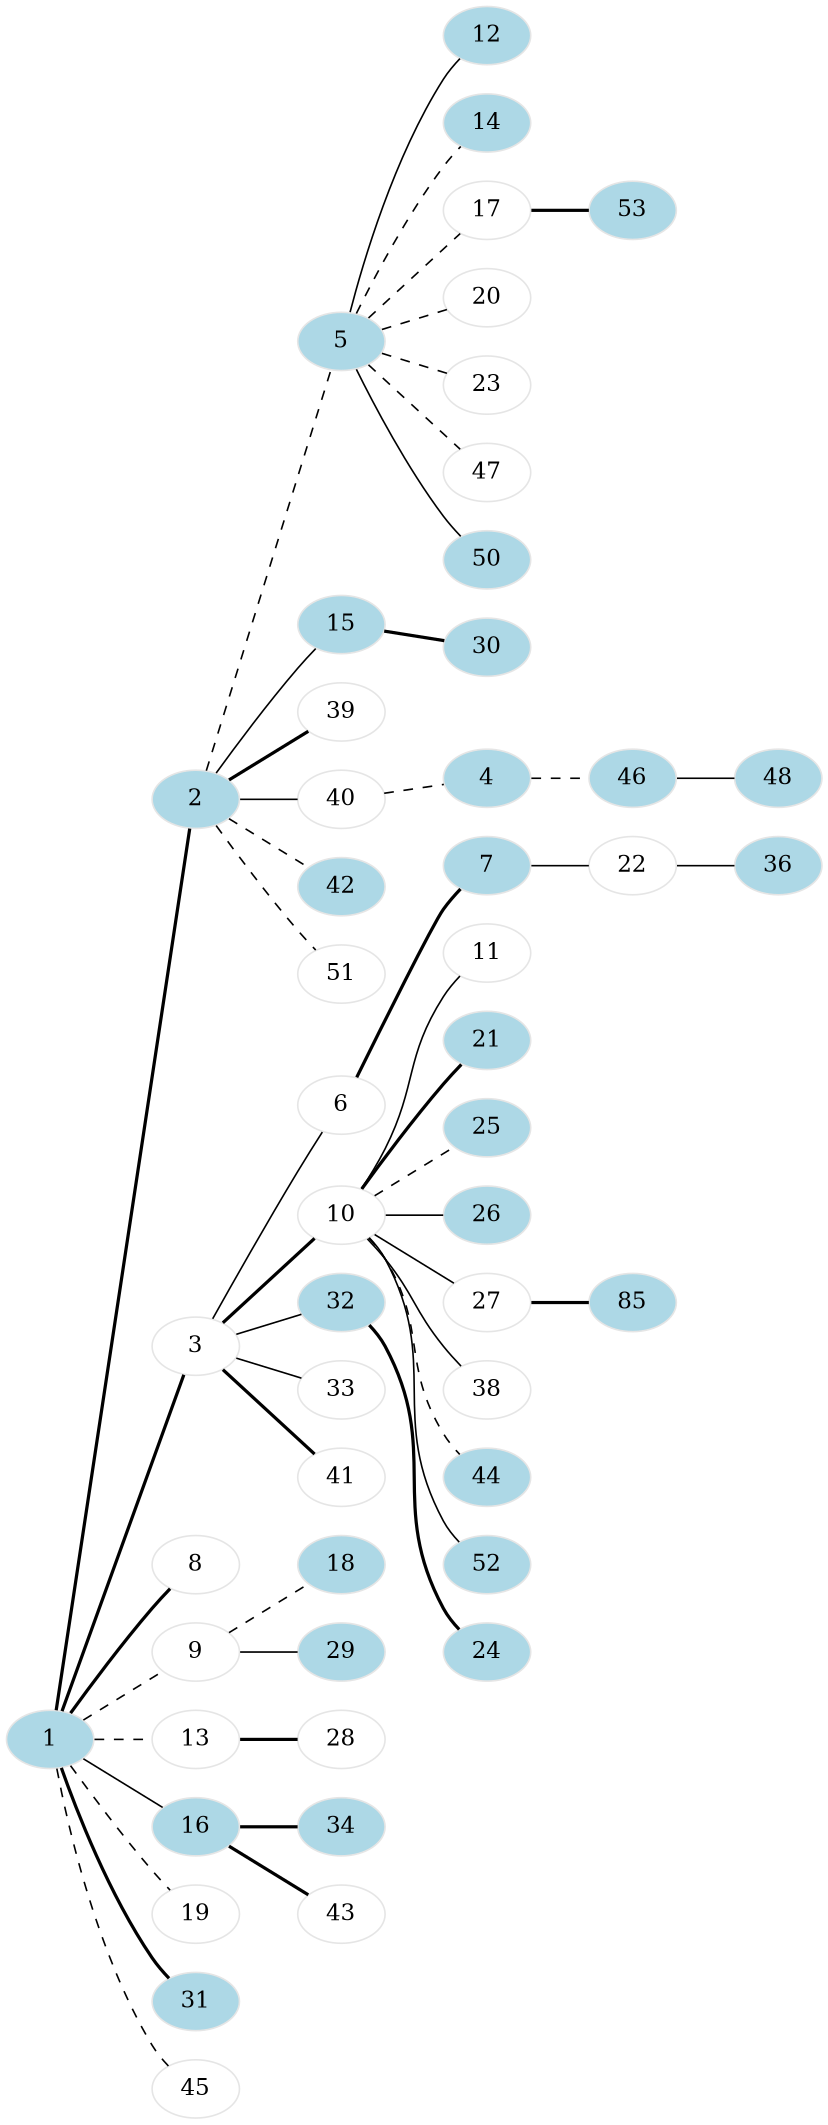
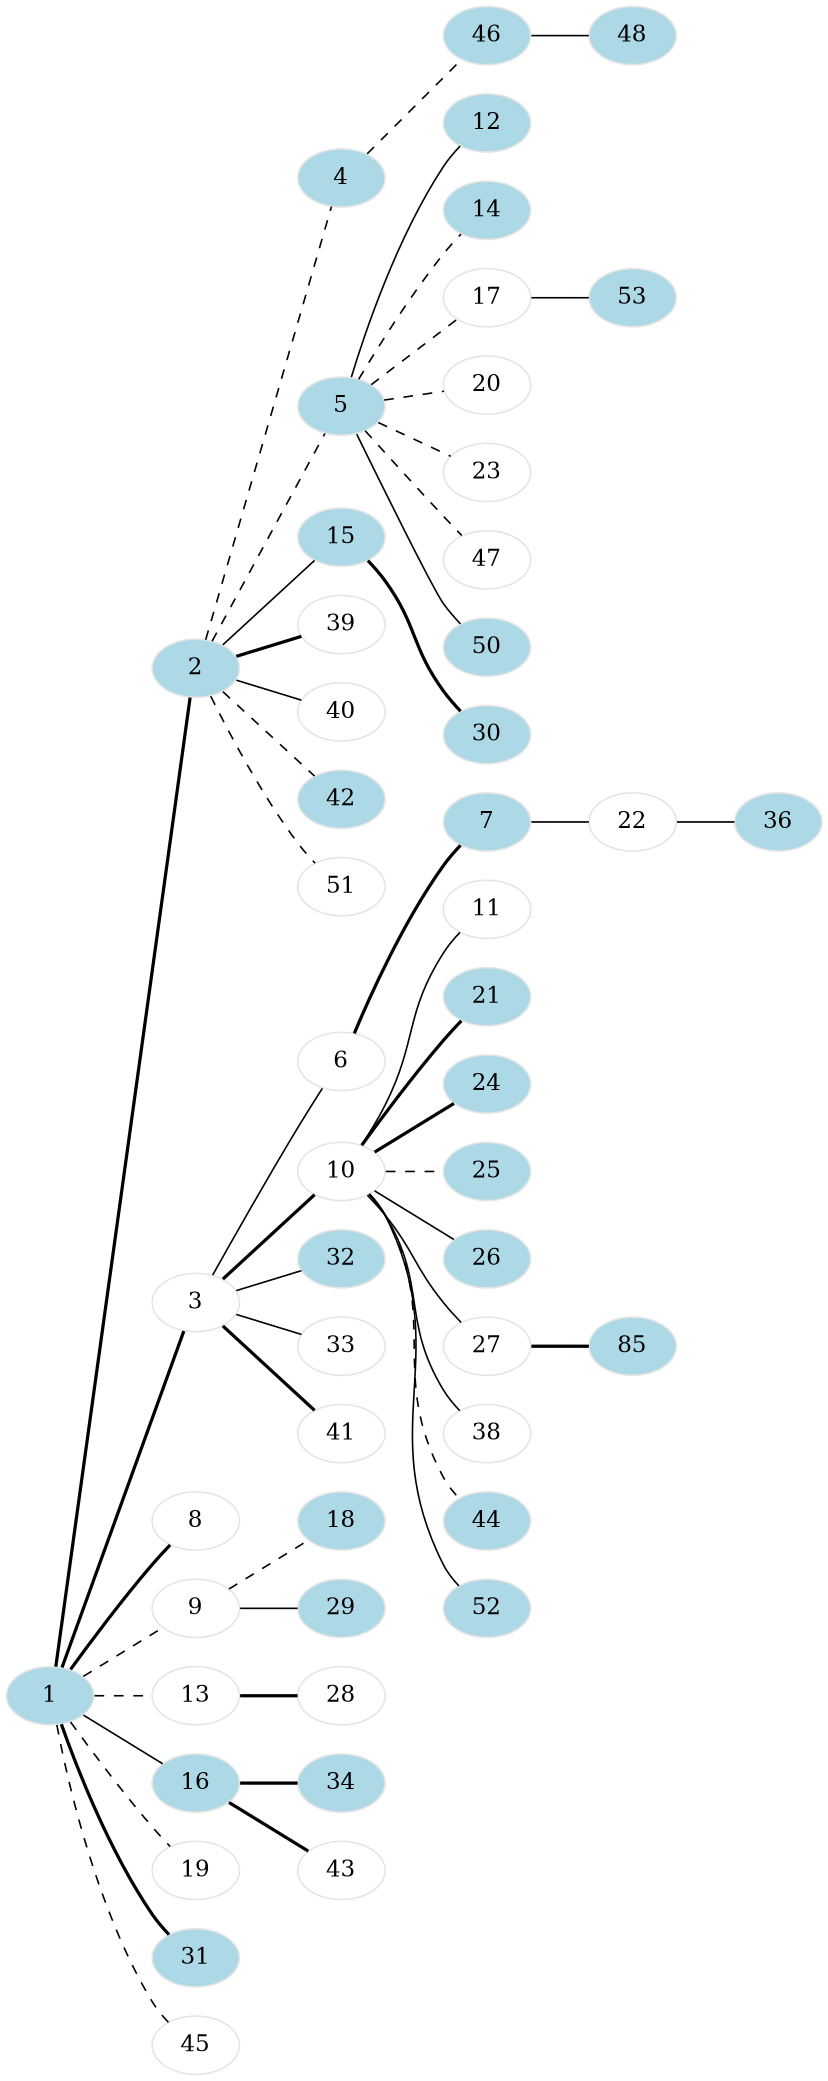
(560, 210) -> (560, 298)
(414, 789) -> (269, 423)
(414, 1477) -> (414, 1128)
